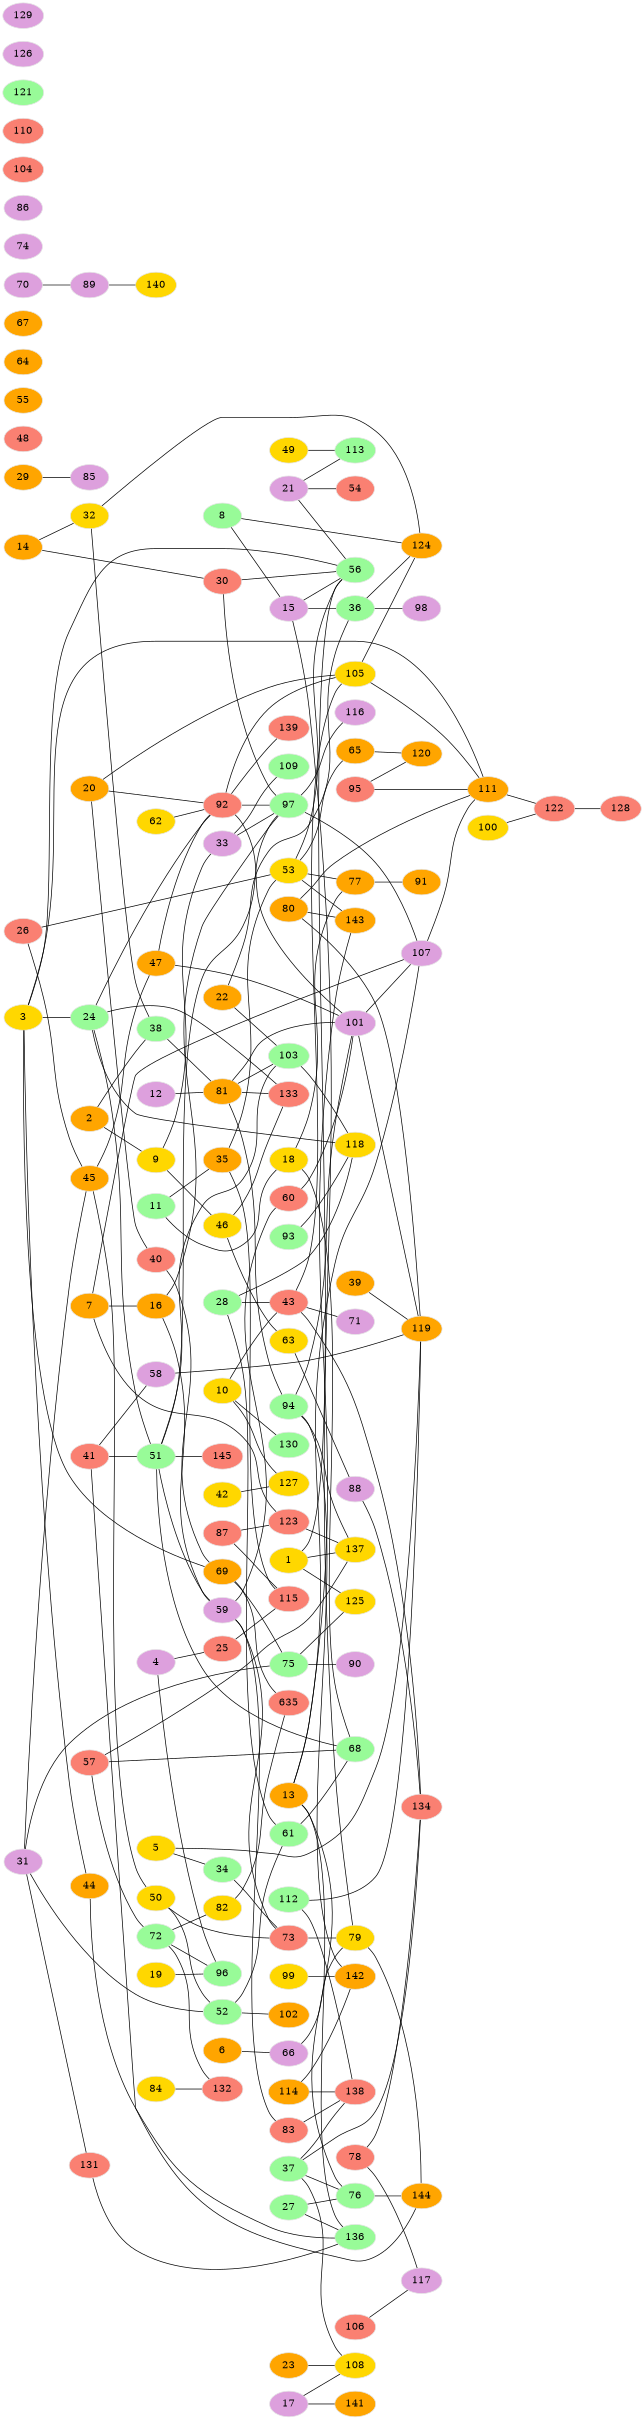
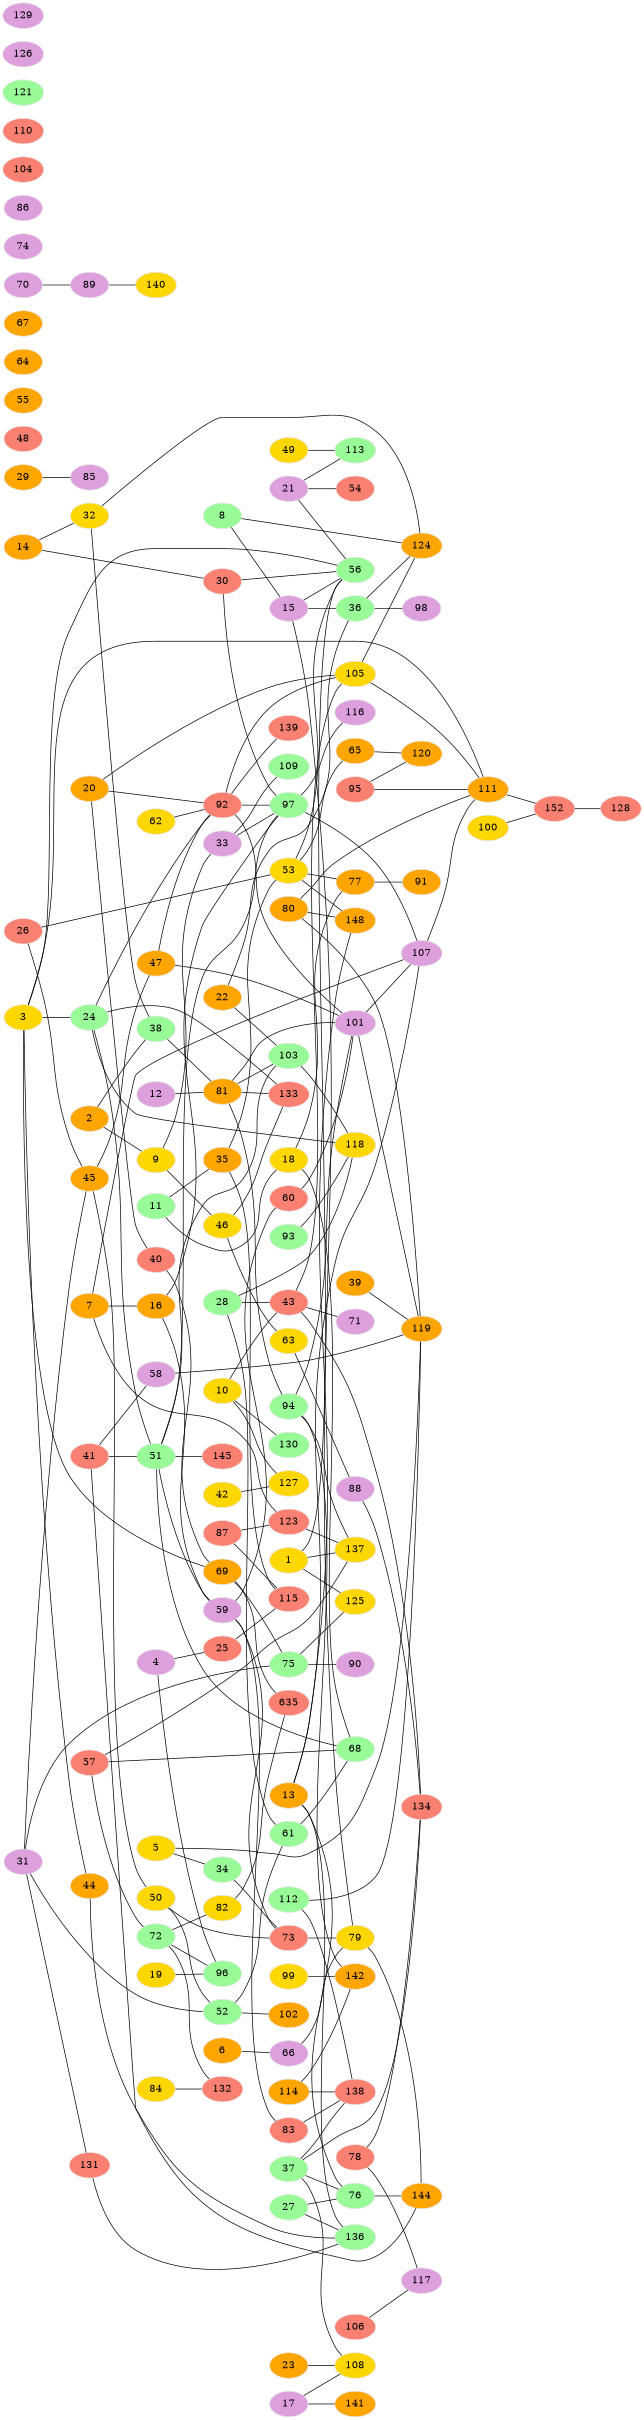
(554, 809) -> (554, 809)
(355, 921) -> (355, 921)
